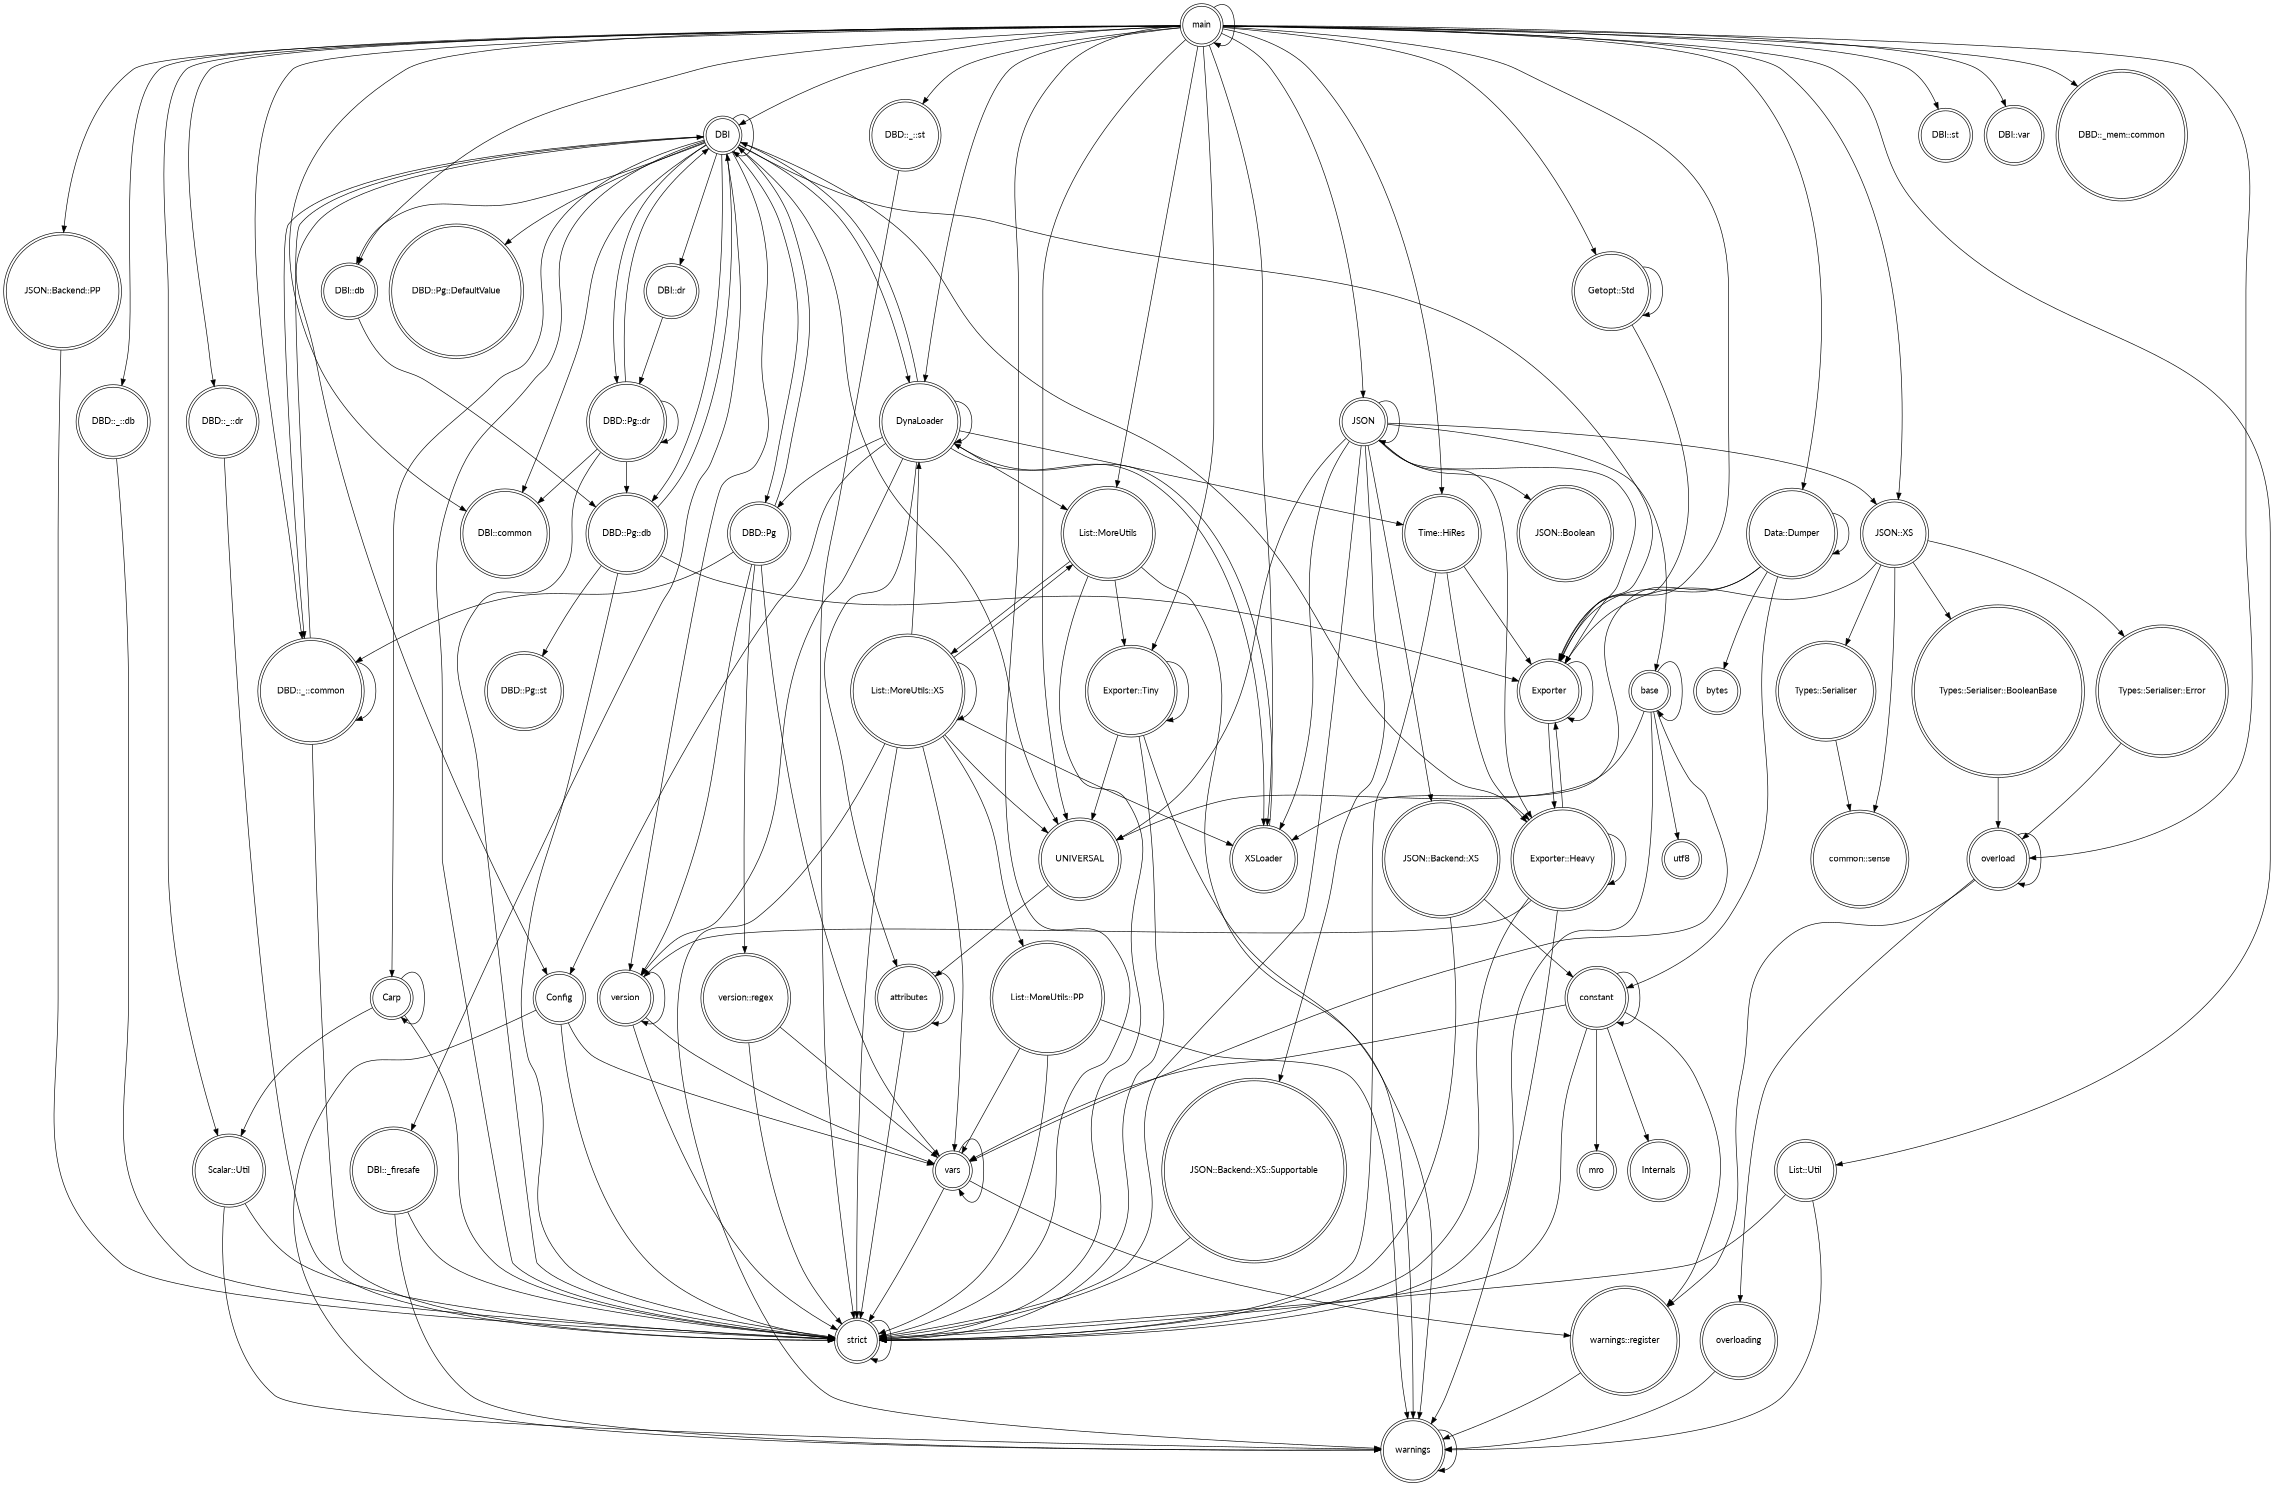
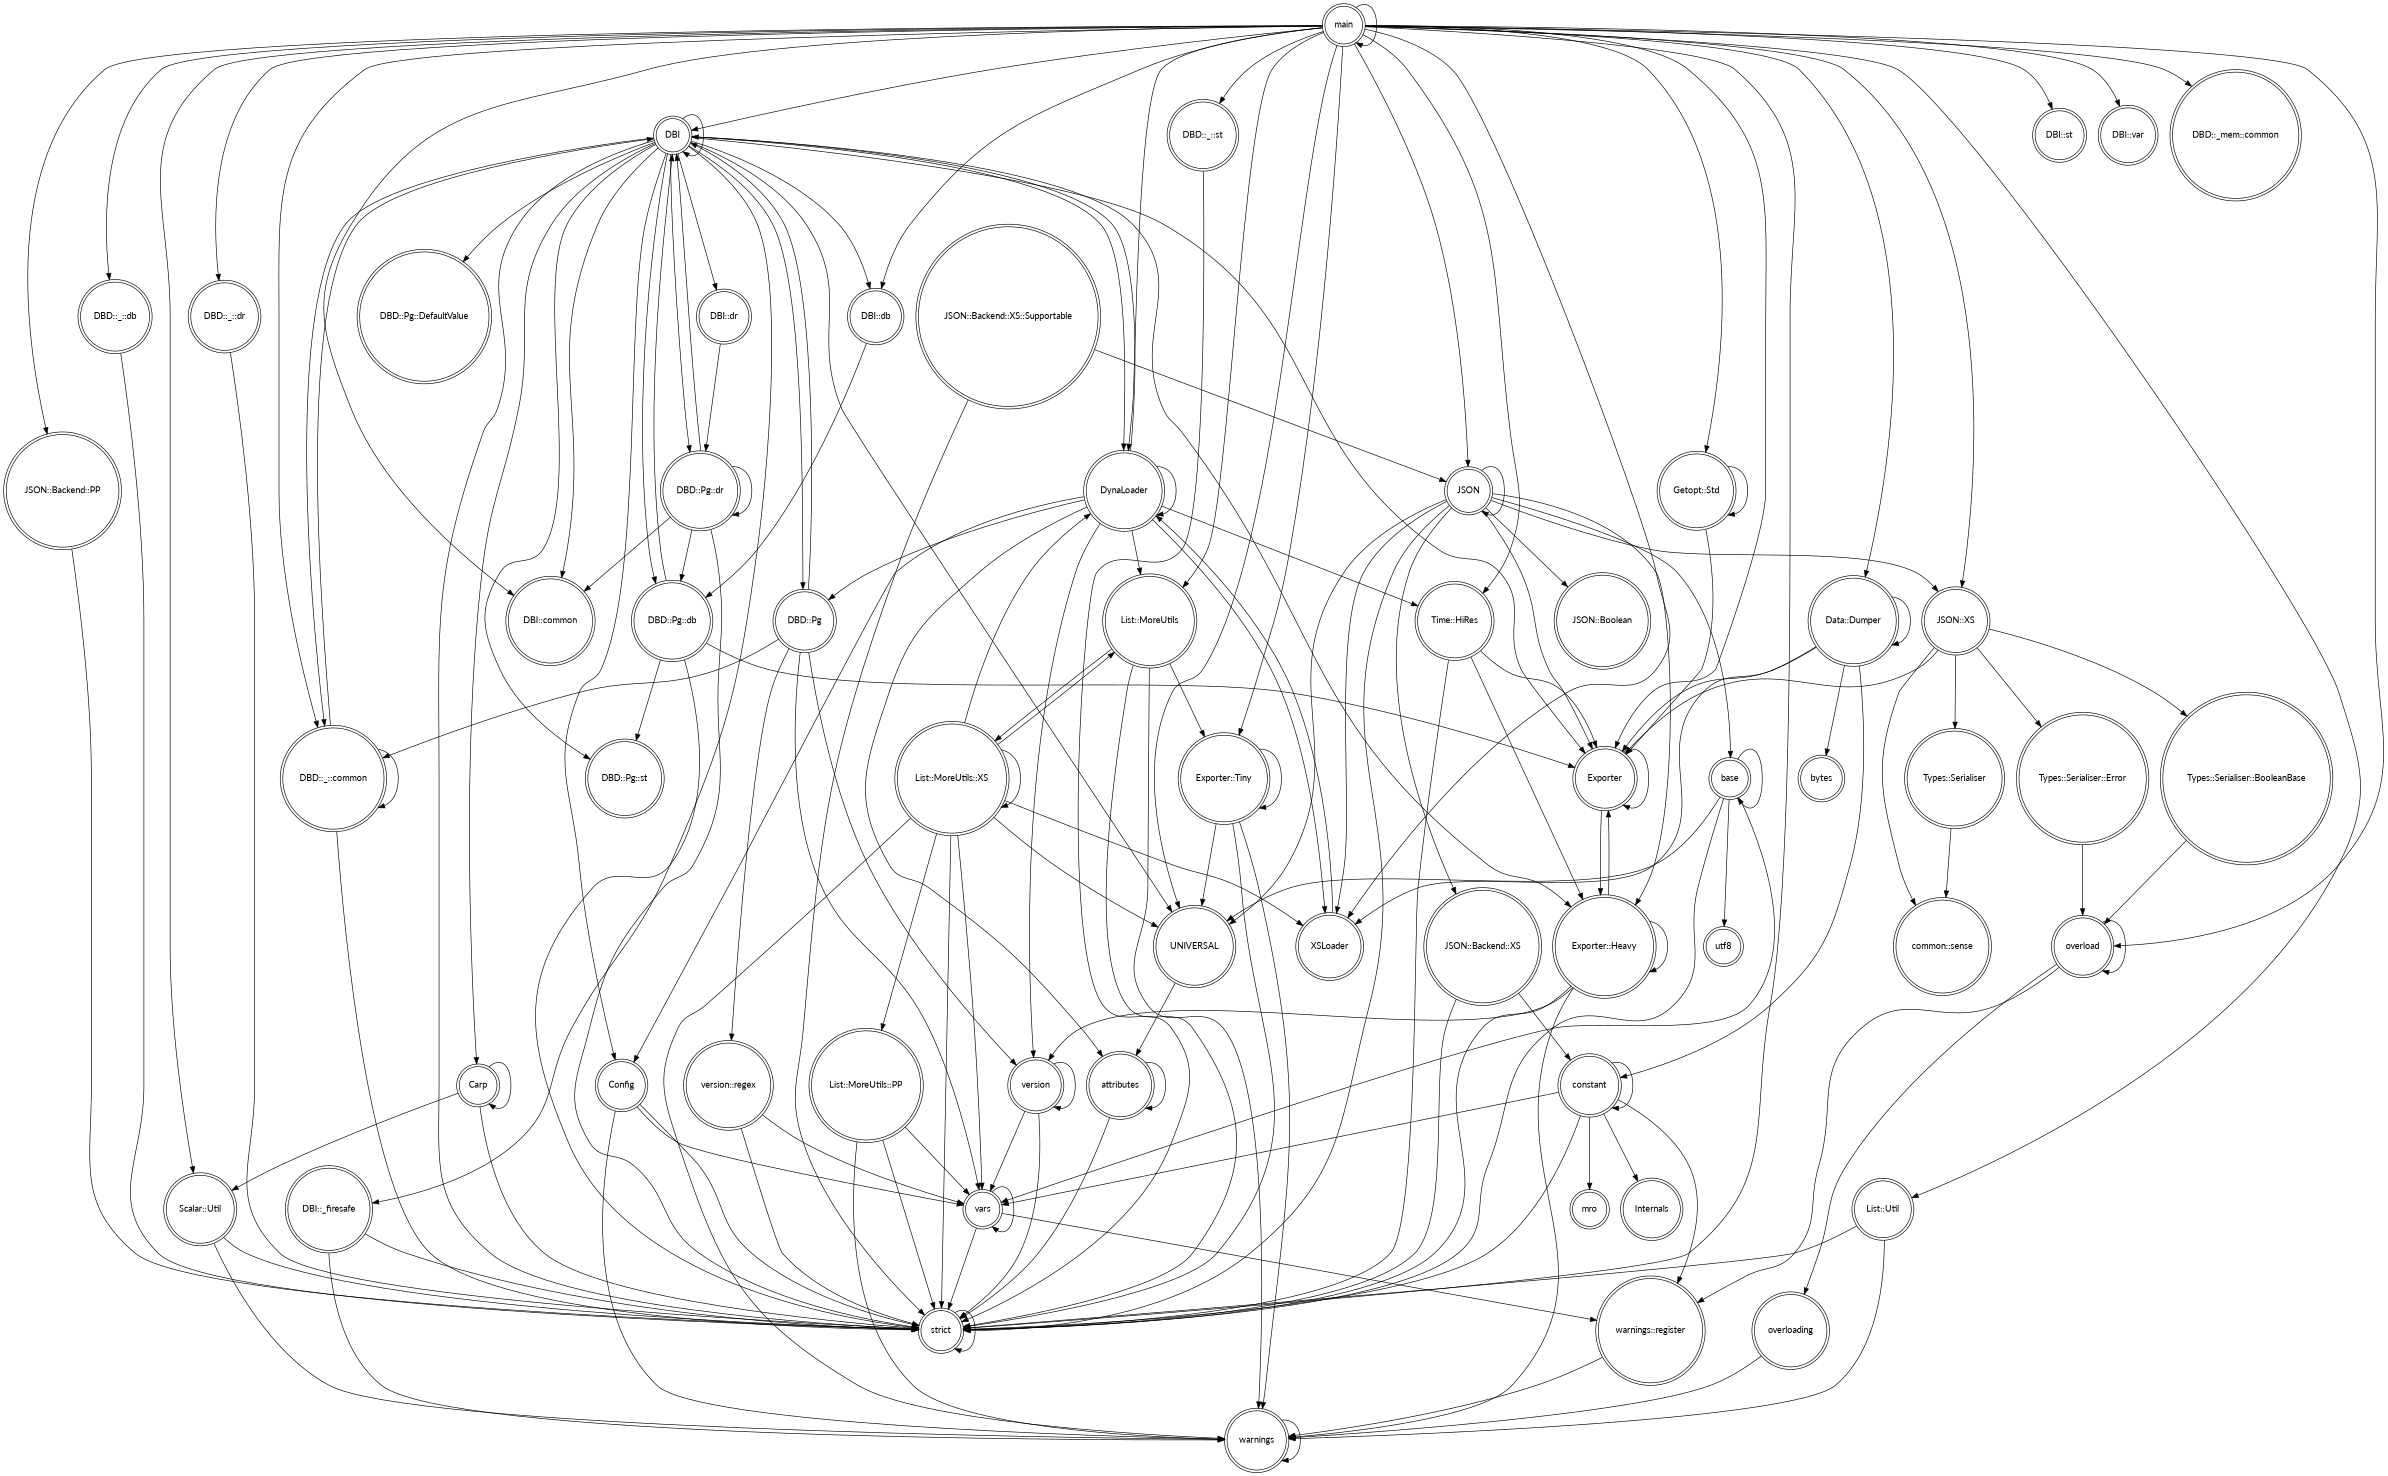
(706, 546) -> (559, 464)
(1376, 768) -> (1267, 415)
